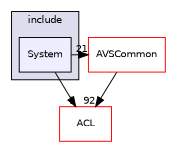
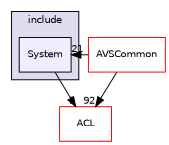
(75, 55) -> (85, 55)
